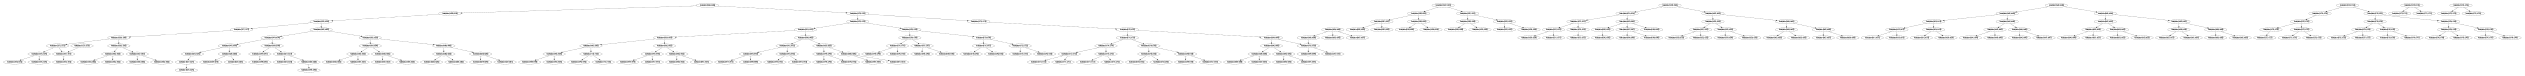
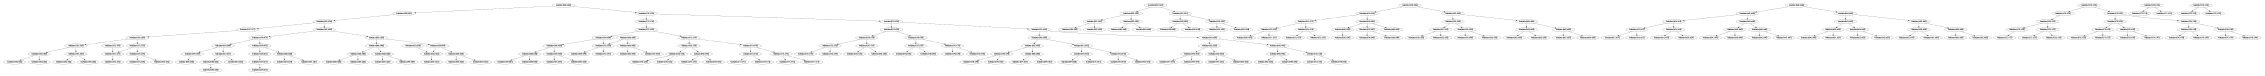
(1321, 34) -> (628, 41)
none -> (1294, 38)
(346, 58) -> (422, 50)
